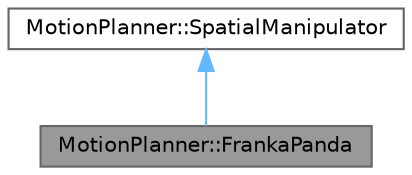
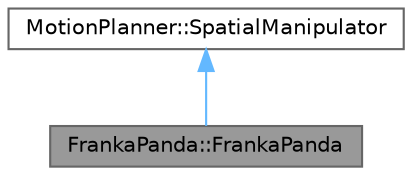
(206, 146) -> (206, 146)
